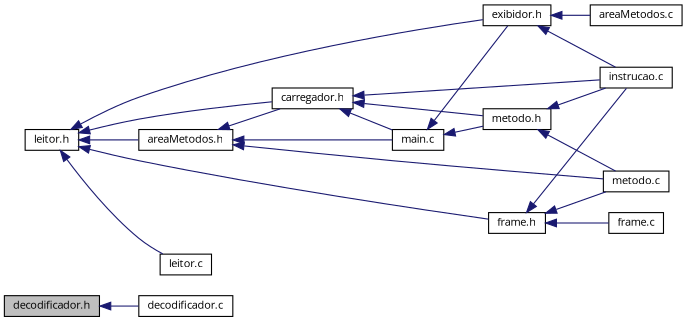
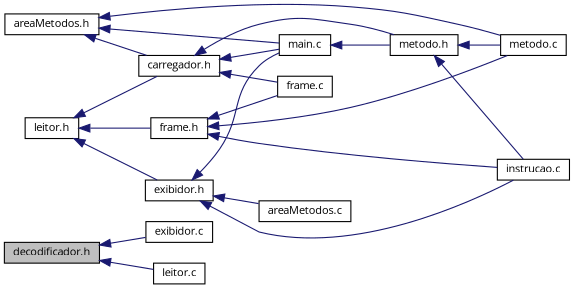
(471, 73) -> (239, 98)
(482, 87) -> (257, 79)
(114, 140) -> none
(110, 211) -> (132, 266)
(186, 306) -> (179, 232)
